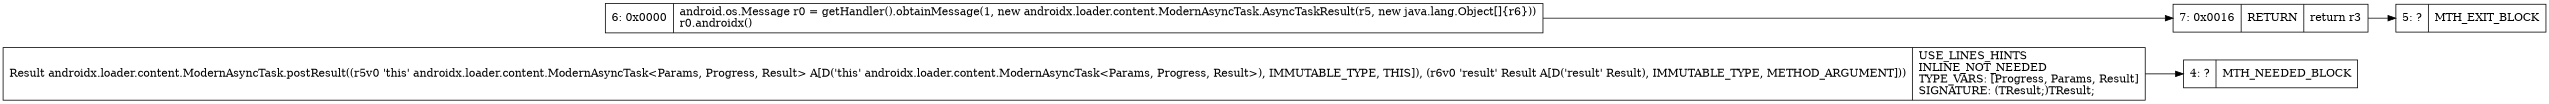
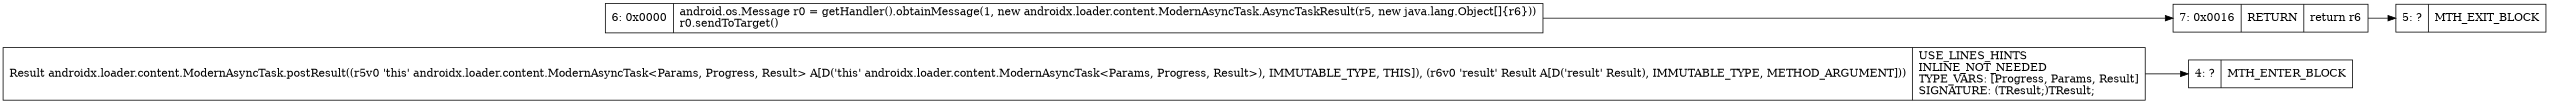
(2336, 18) -> (2336, 18)
(716, 24) -> (729, 24)
(2287, 73) -> (2287, 73)
